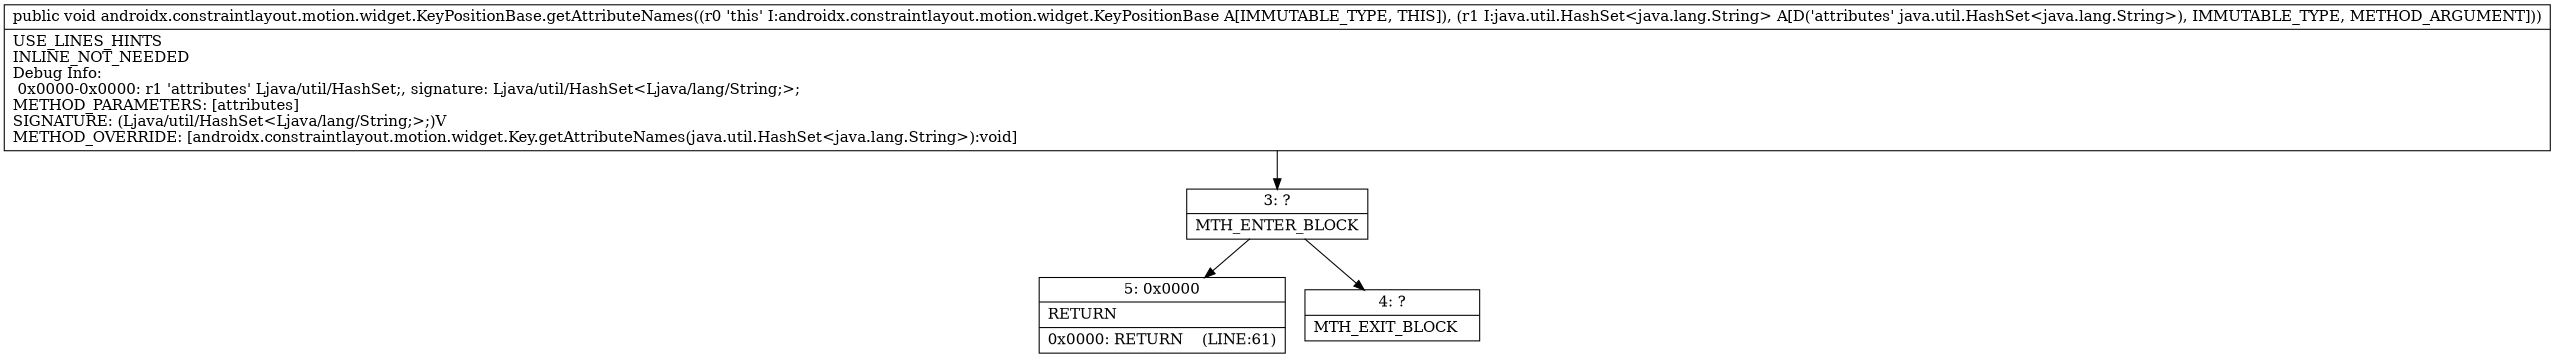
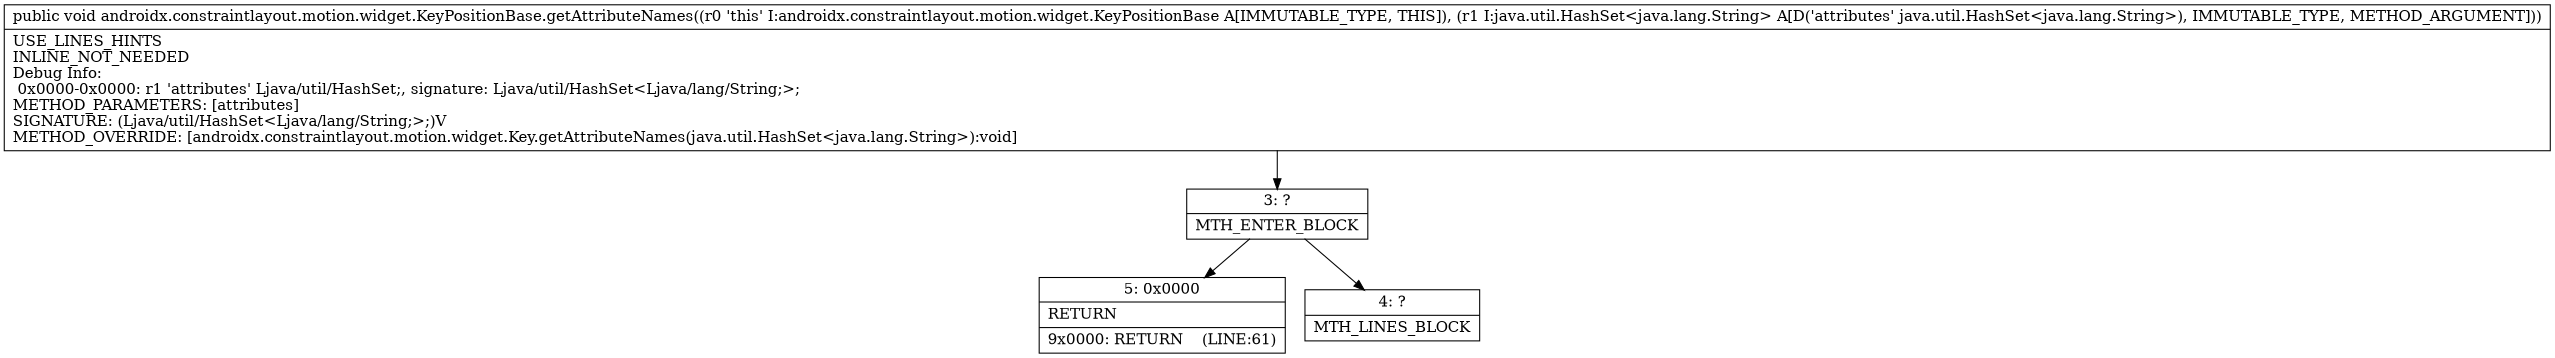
(1386, 328) -> (1392, 328)
(1162, 340) -> (1162, 340)
